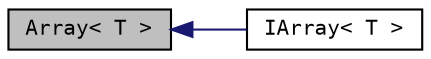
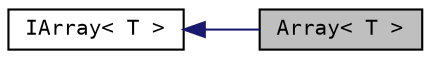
(220, 30) -> (232, 30)
